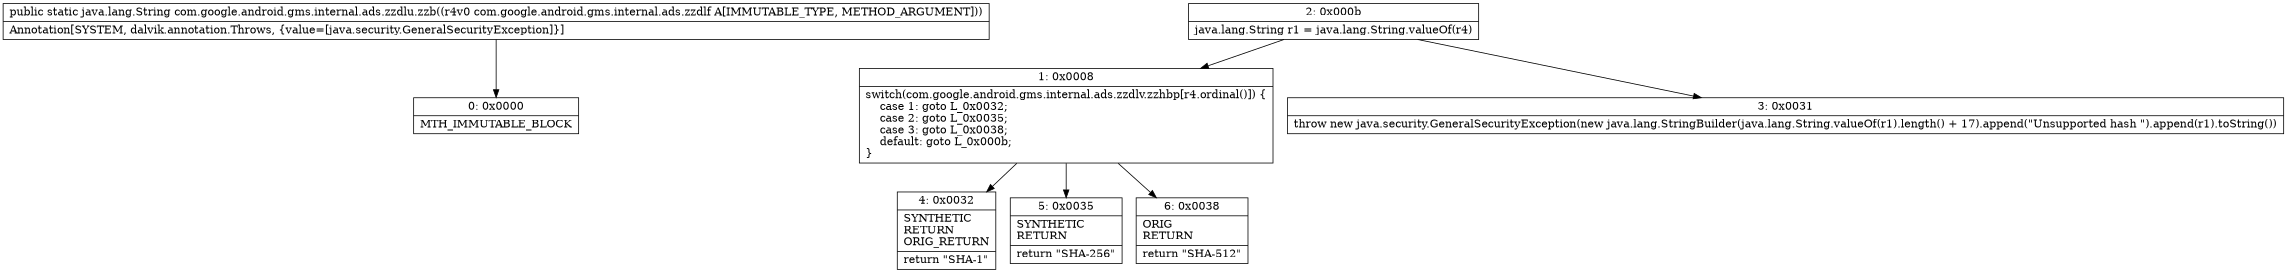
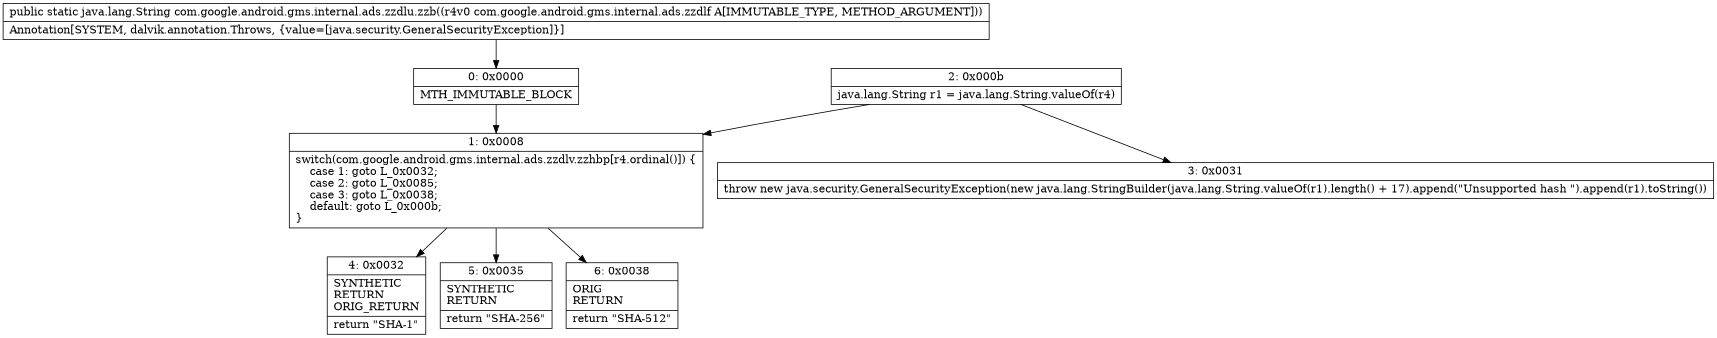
none -> (496, 115)
(937, 118) -> (367, 183)
